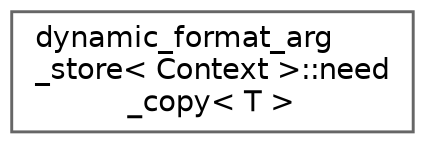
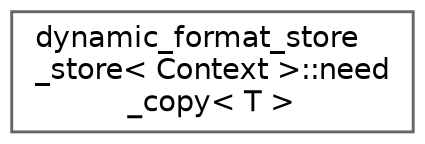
(212, 72) -> (212, 72)
